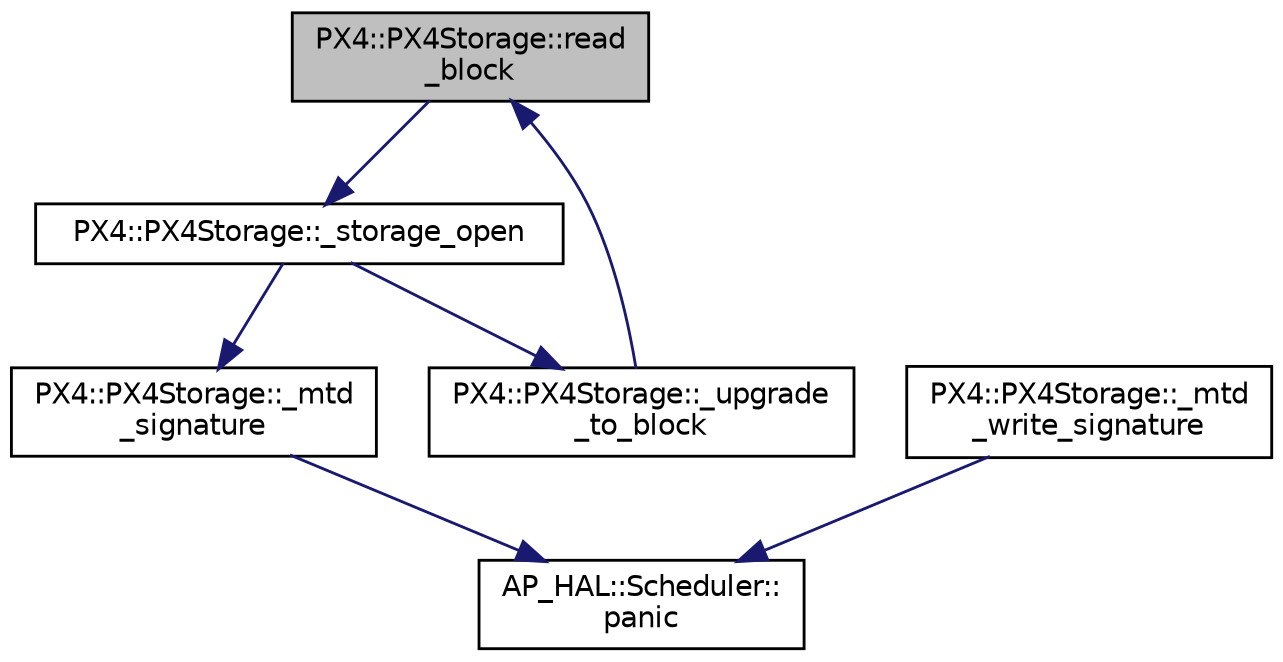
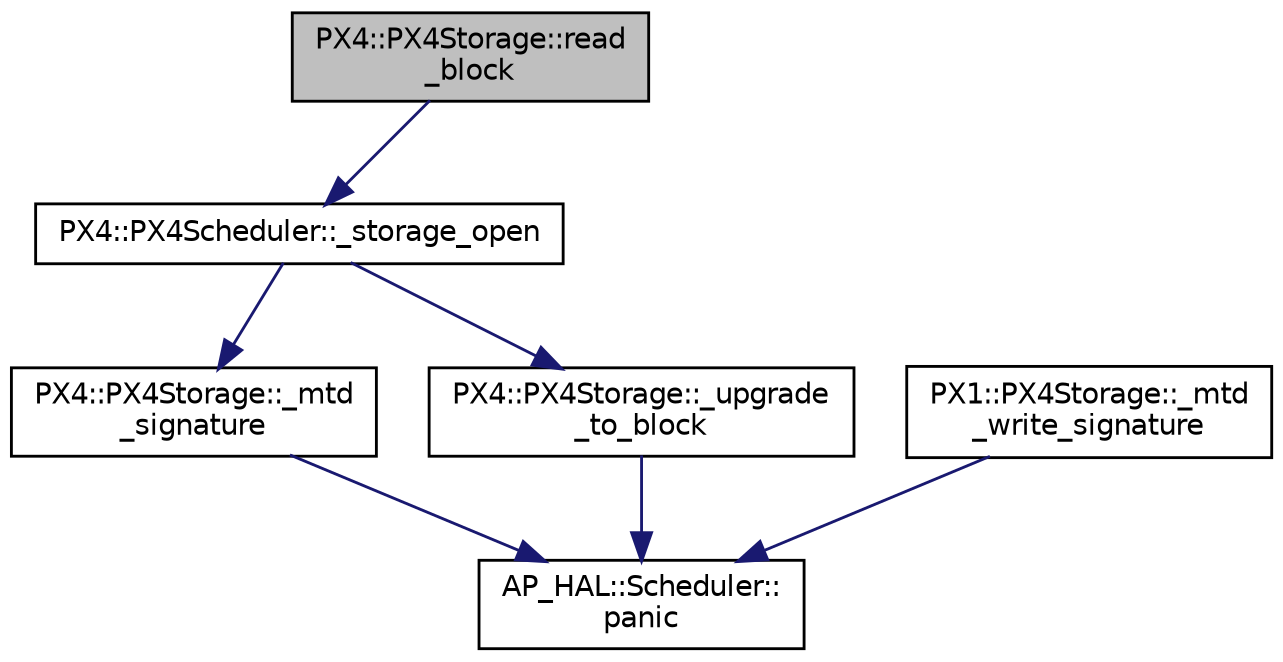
(299, 234) -> (299, 234)
(602, 237) -> (642, 494)
(1089, 412) -> (1089, 412)
